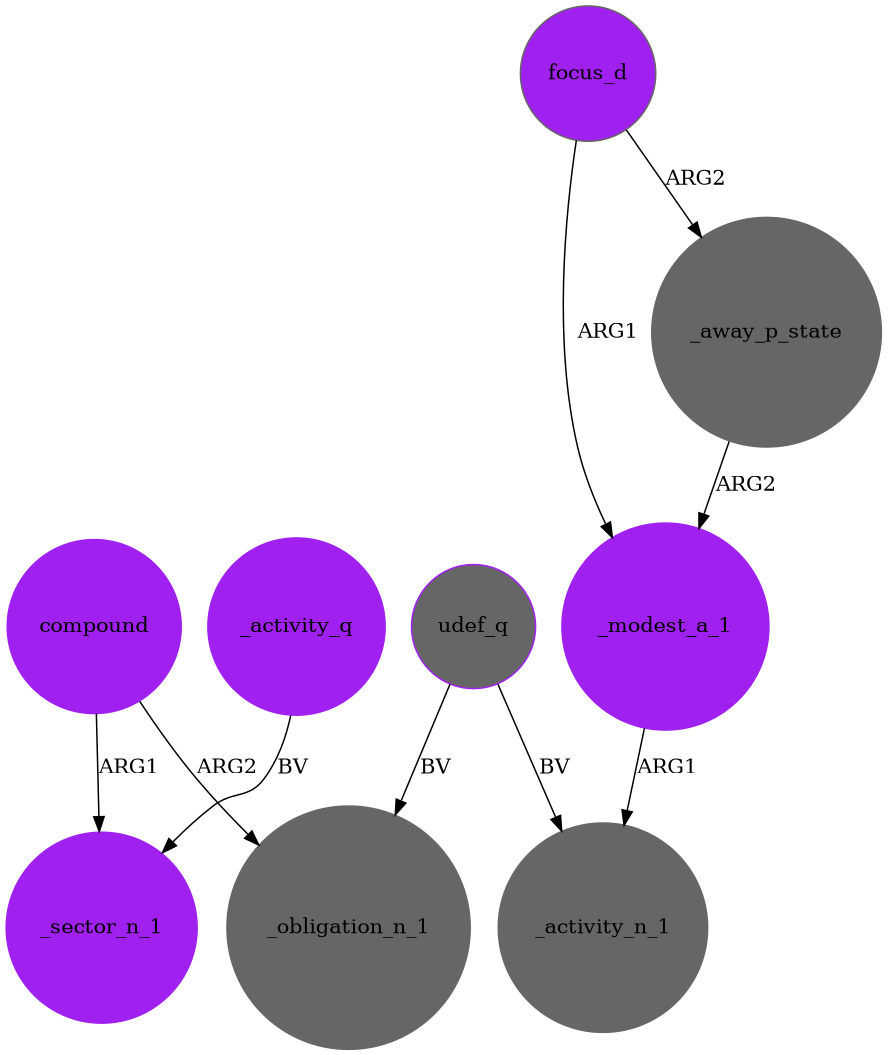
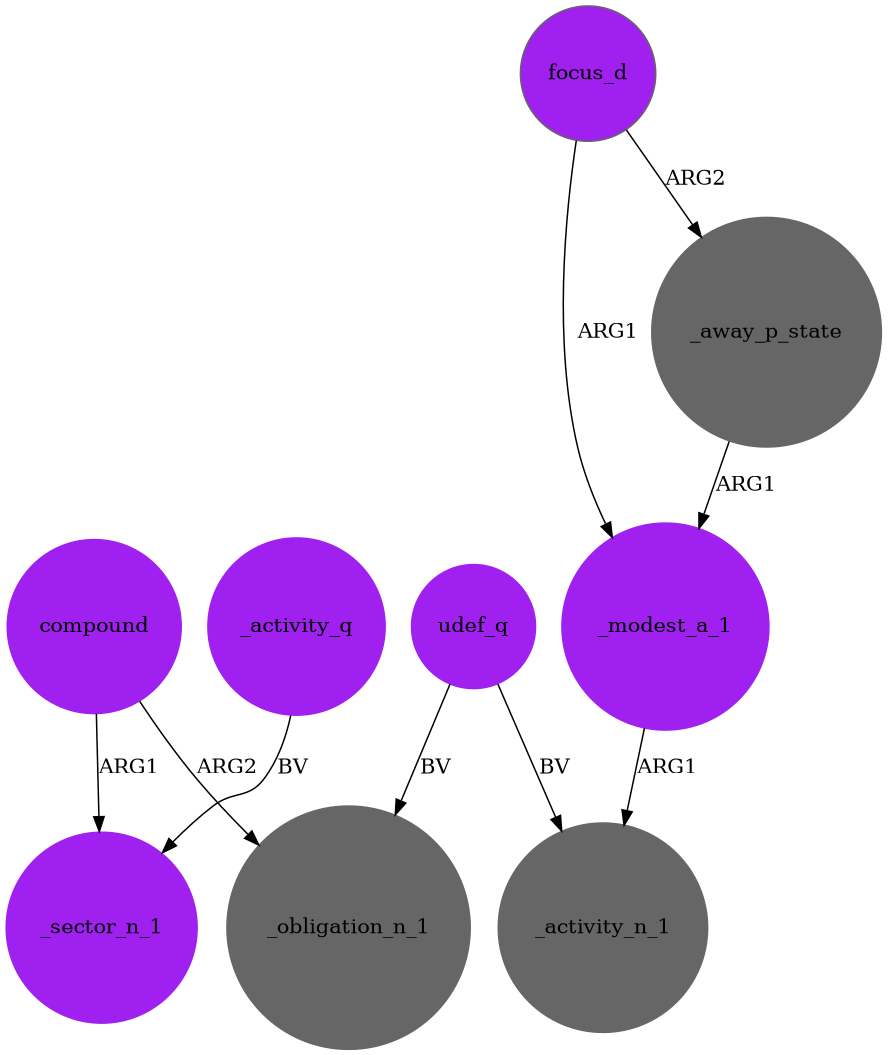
(746, 485) -> (746, 485)
(474, 627) -> (474, 627)
